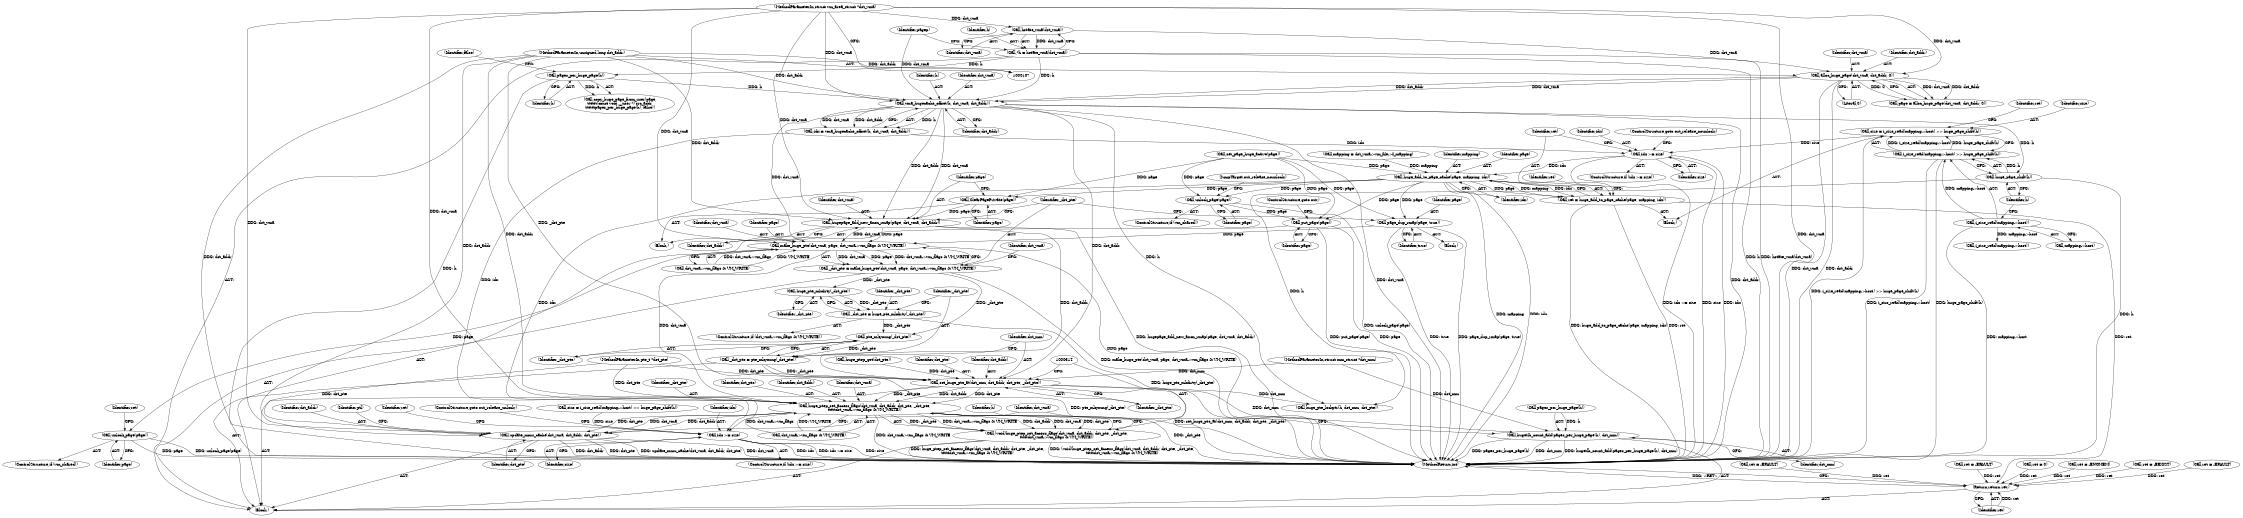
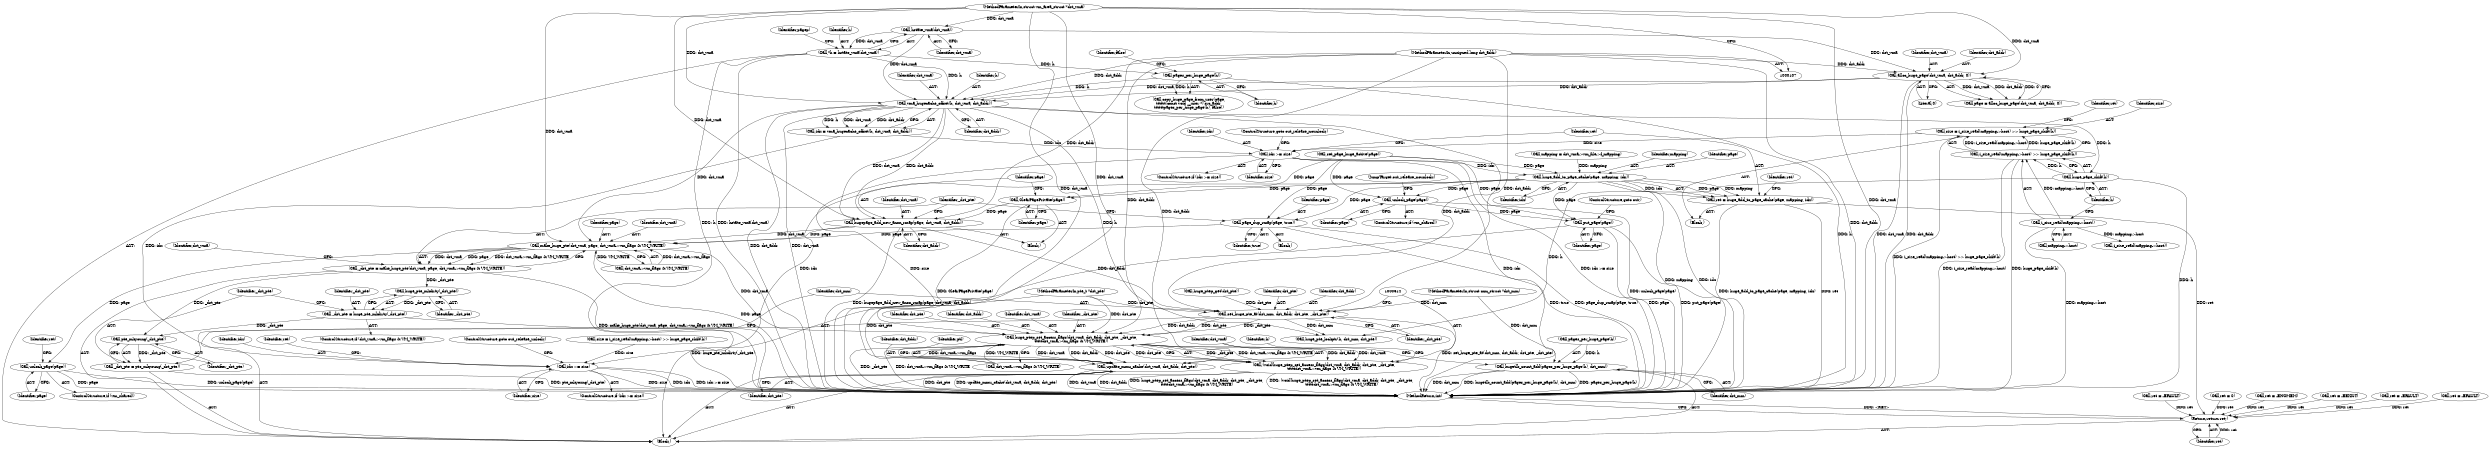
(903, 74) -> (886, 66)
(1542, 184) -> none
(552, 223) -> (1518, 189)
(846, 378) -> none
none -> (860, 384)
(1243, 412) -> none
